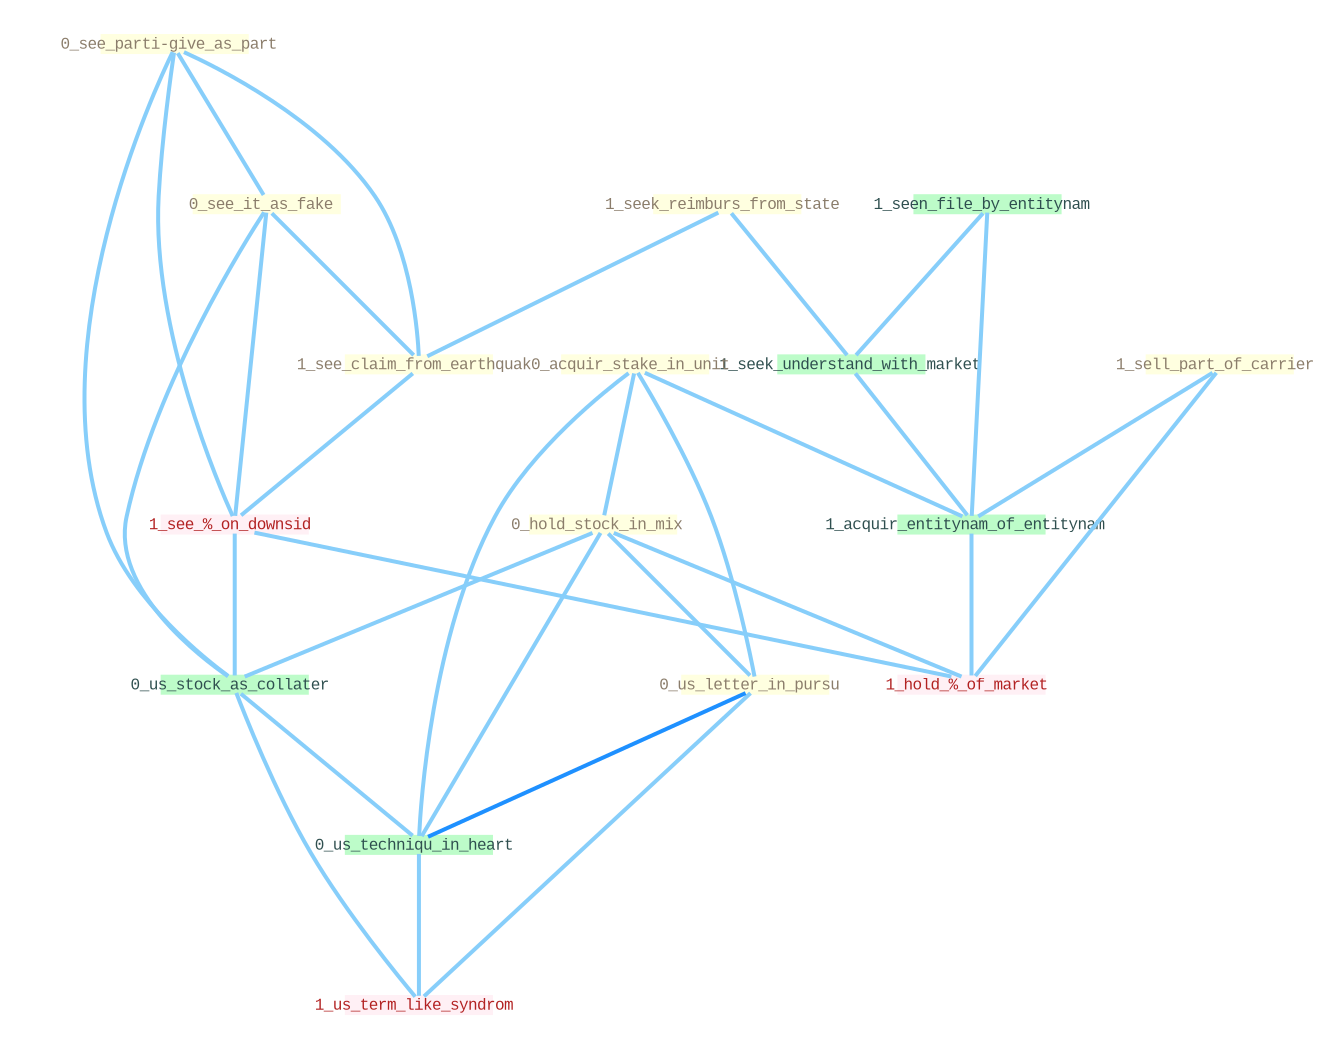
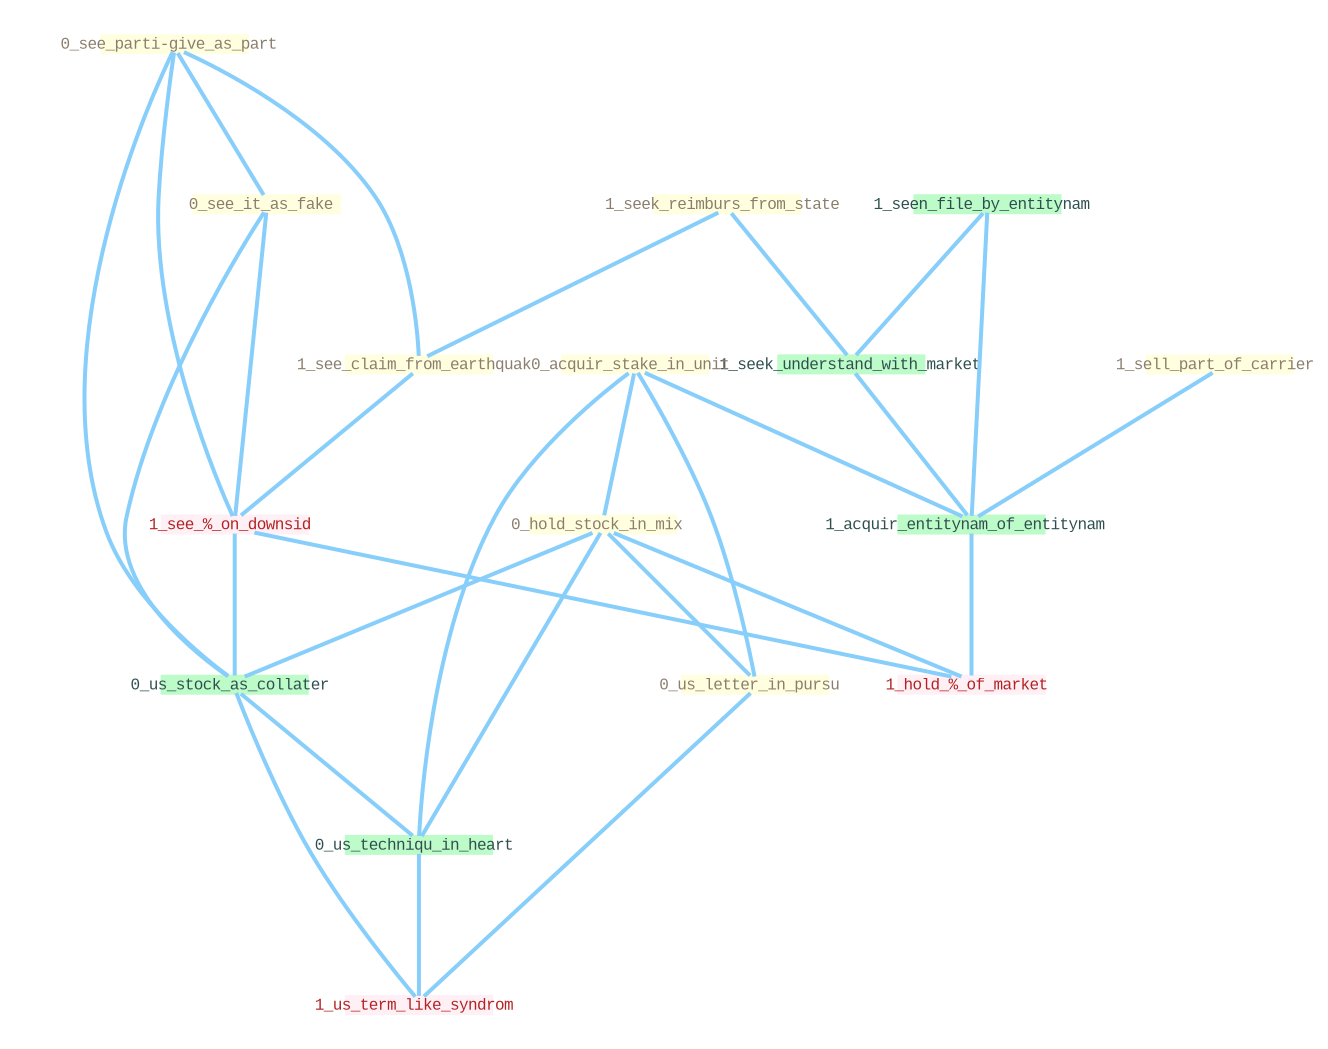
(343, 284) -> none
(1096, 524) -> none
(587, 765) -> none
